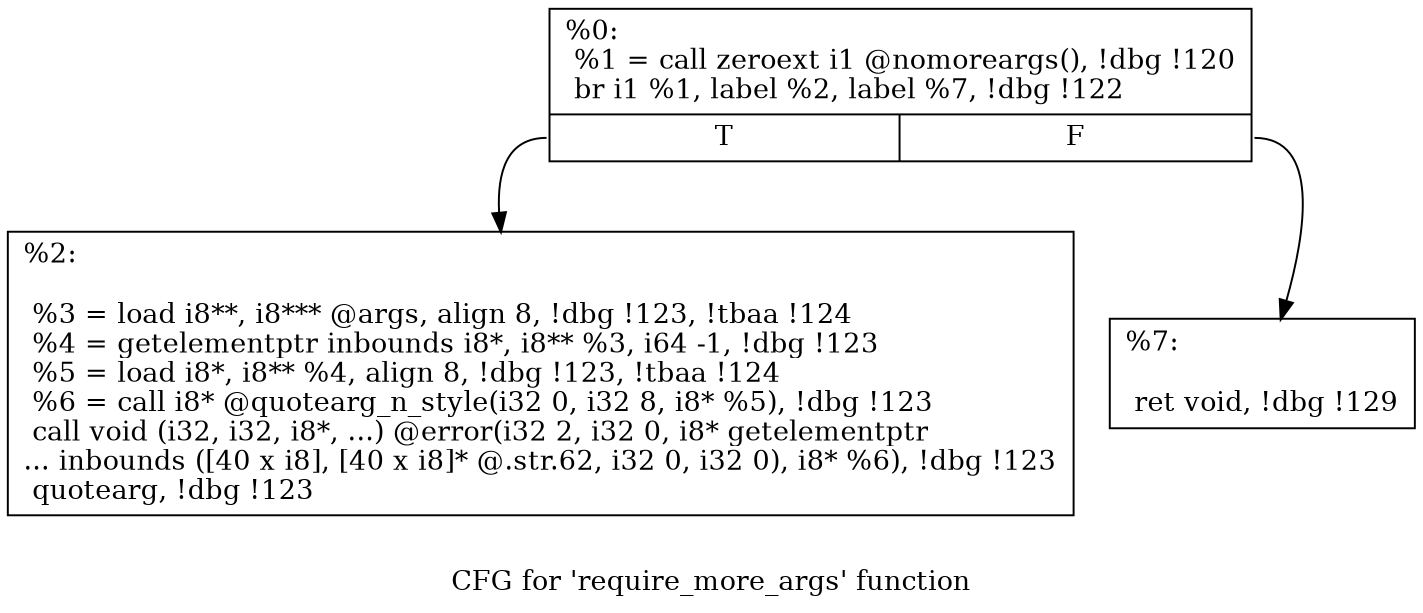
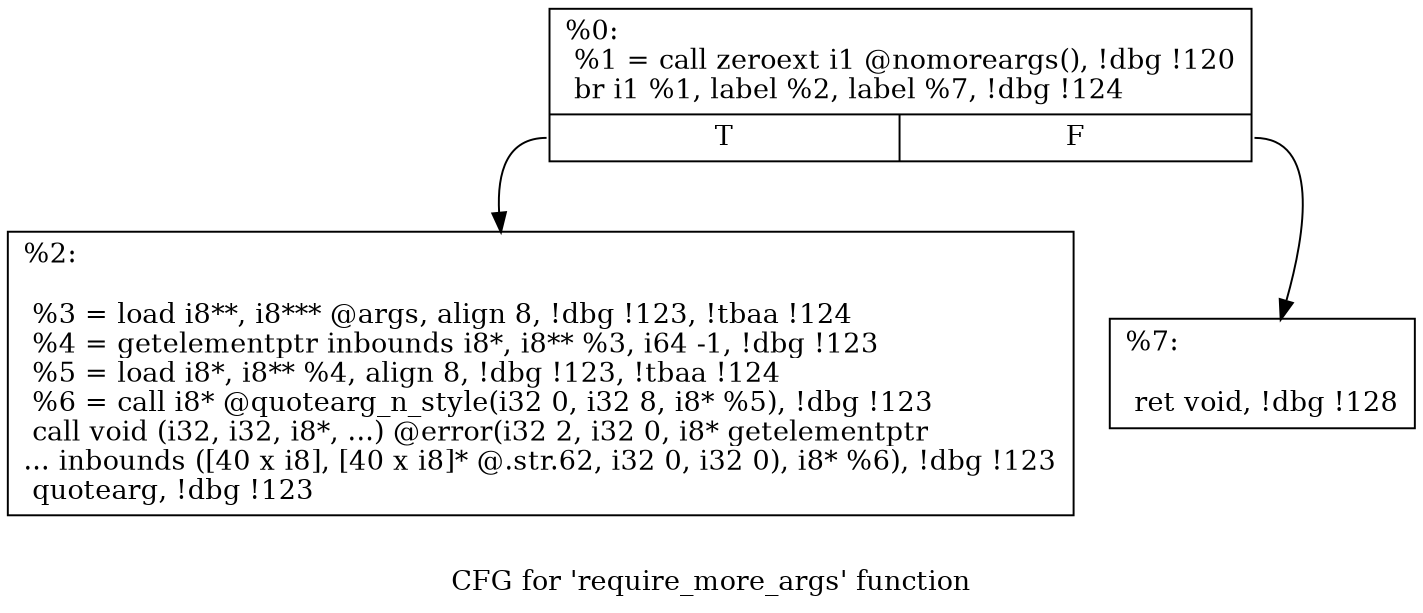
(845, 90) -> (845, 90)
(1262, 403) -> (1262, 403)
